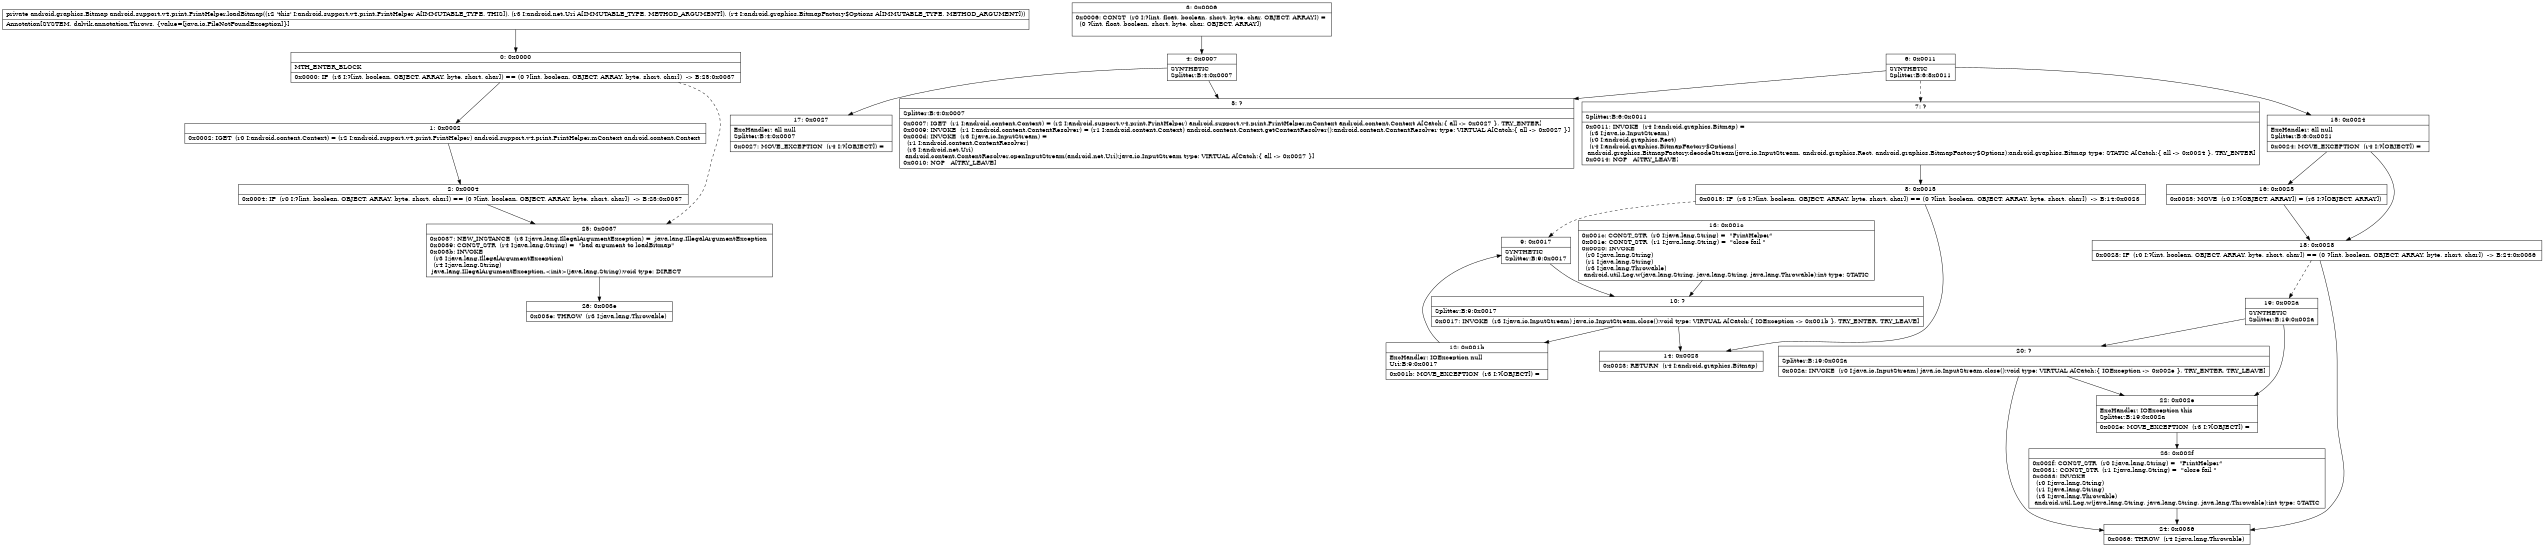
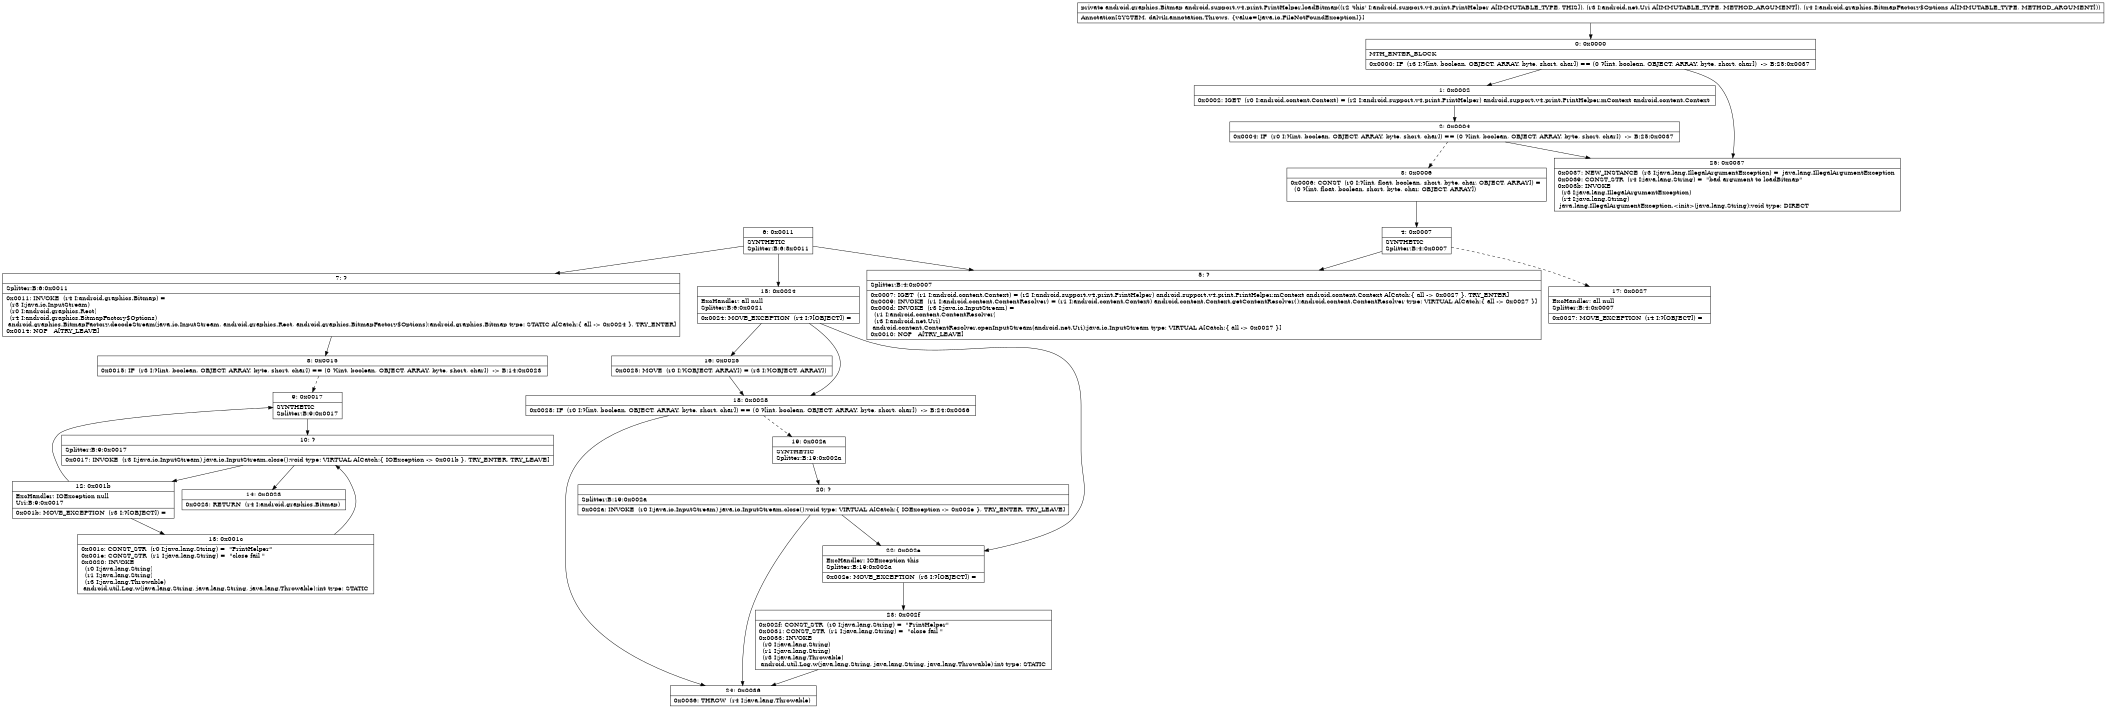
(1008, 79) -> (1519, 263)
(1921, 89) -> (652, 259)
(715, 149) -> (1728, 100)
none -> (1439, 153)
(599, 312) -> none
(1894, 340) -> none
(2281, 363) -> (1065, 363)
none -> (146, 525)
